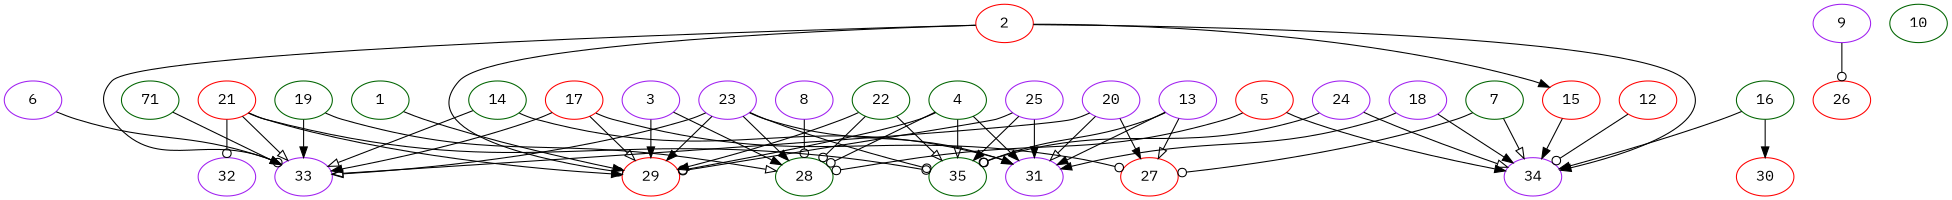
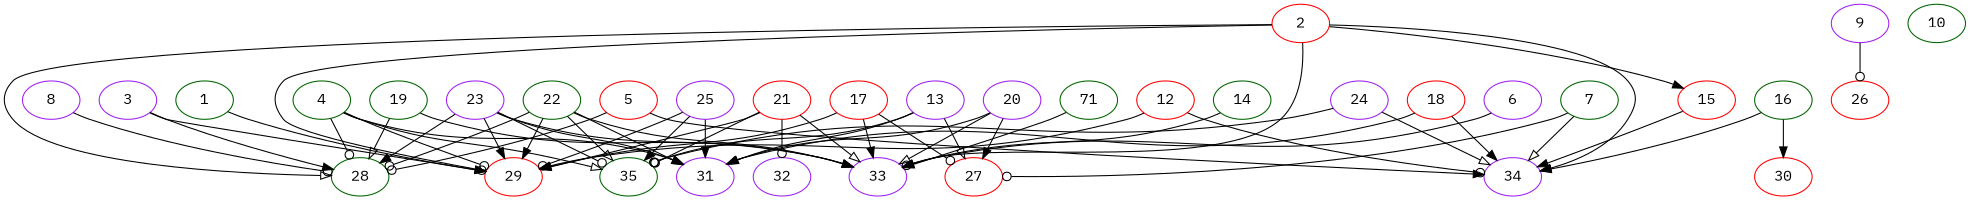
none -> (461, 40)
(1418, 100) -> (1436, 100)
none -> (653, 135)
(675, 140) -> (624, 136)
none -> (863, 148)
